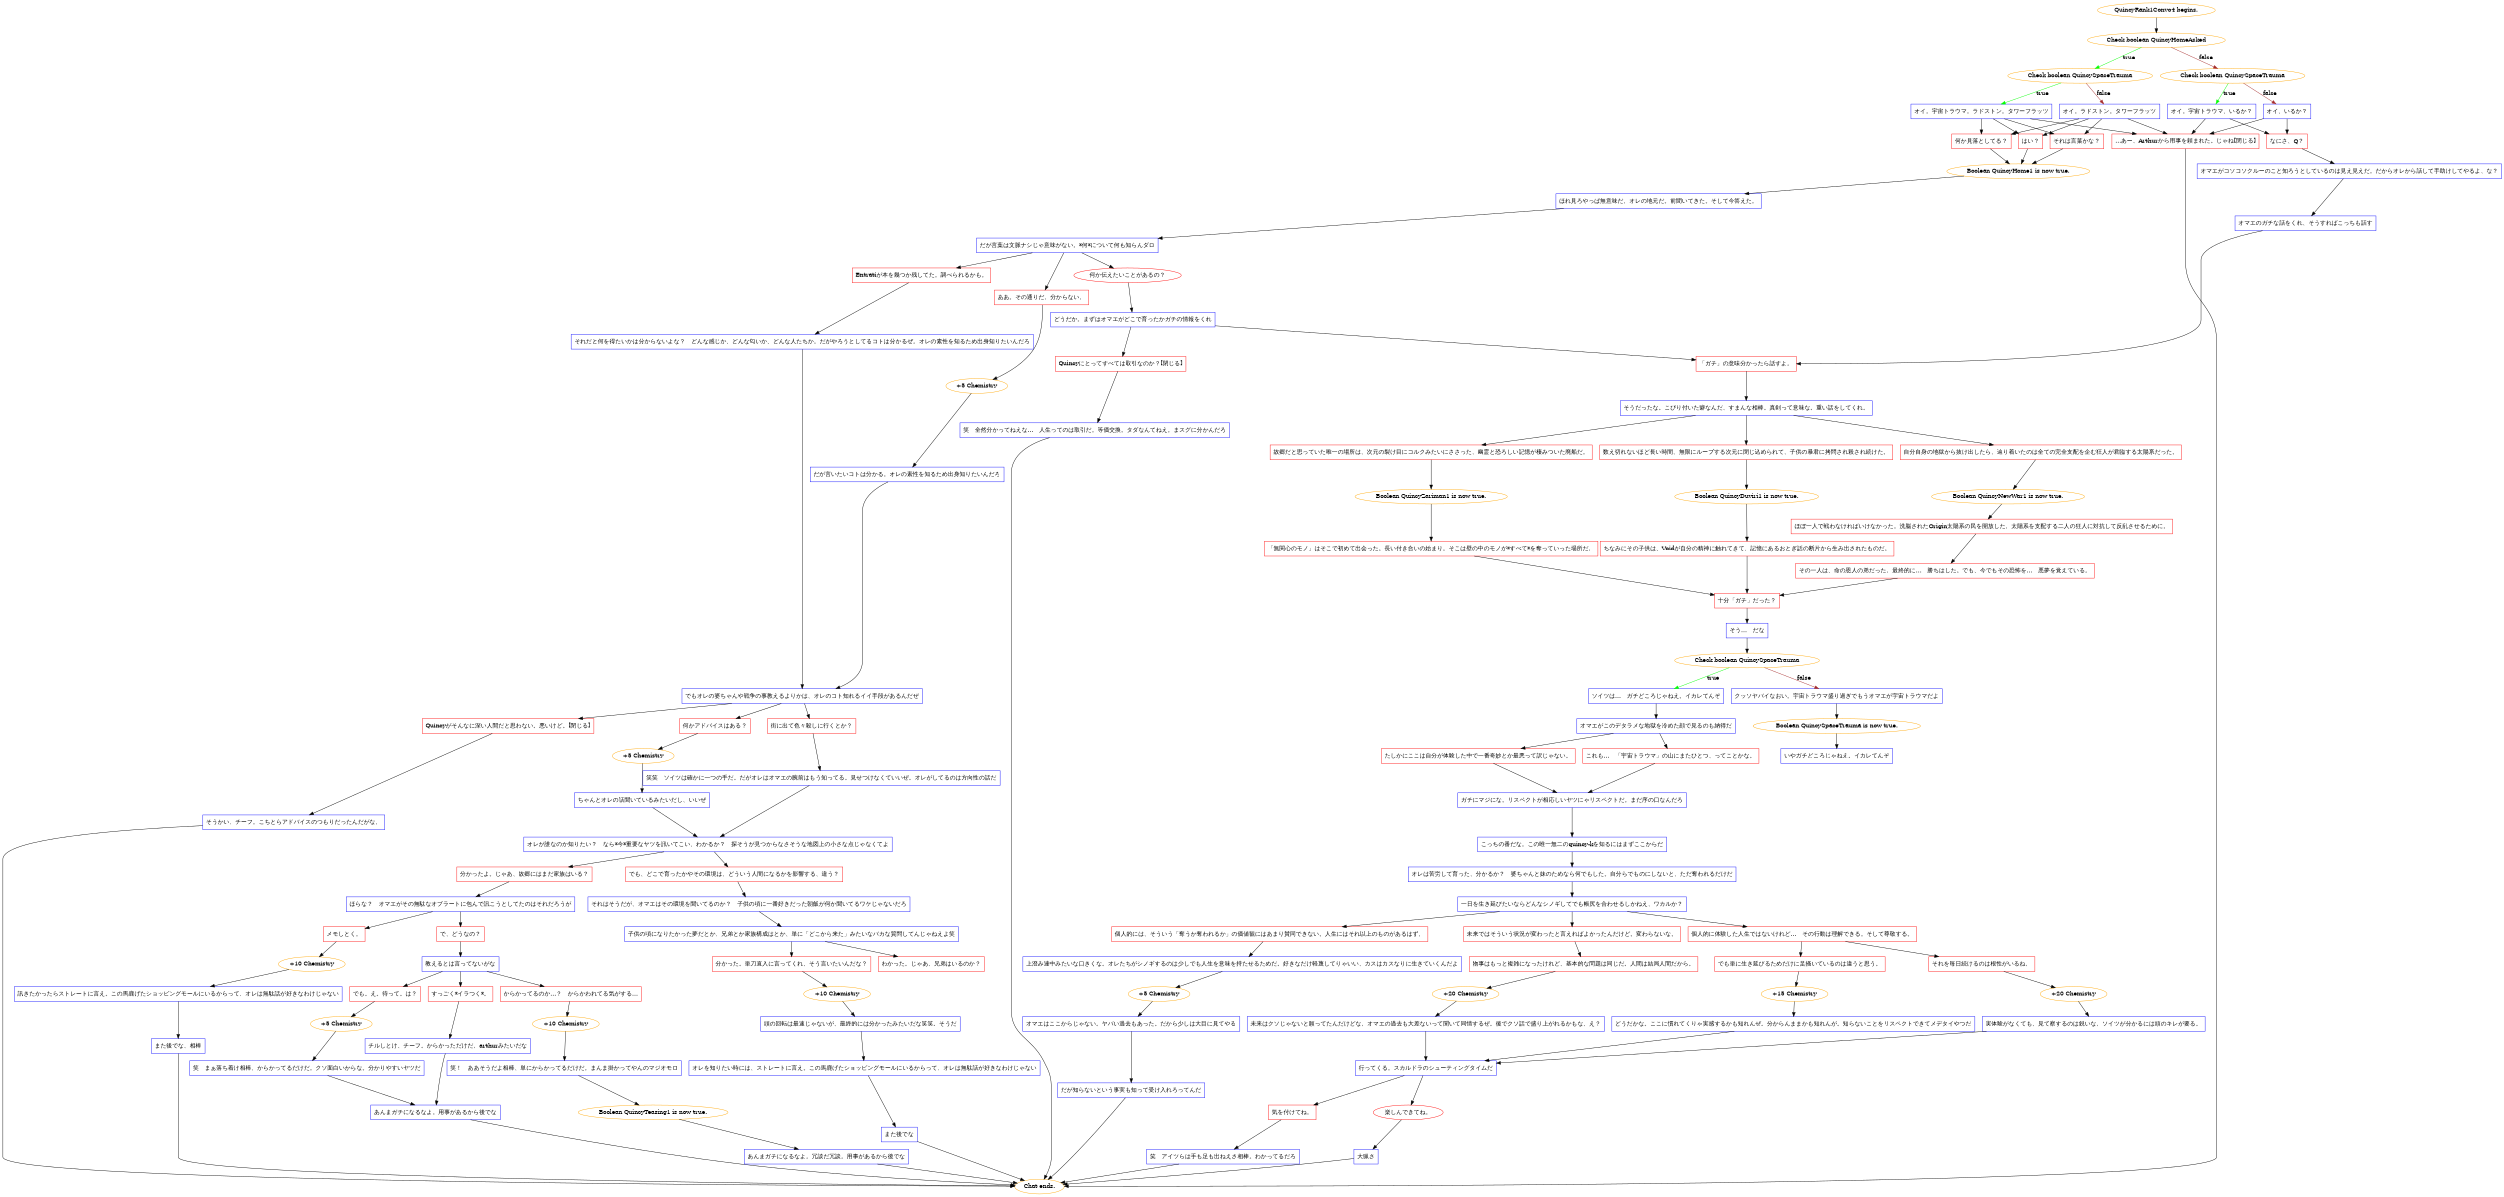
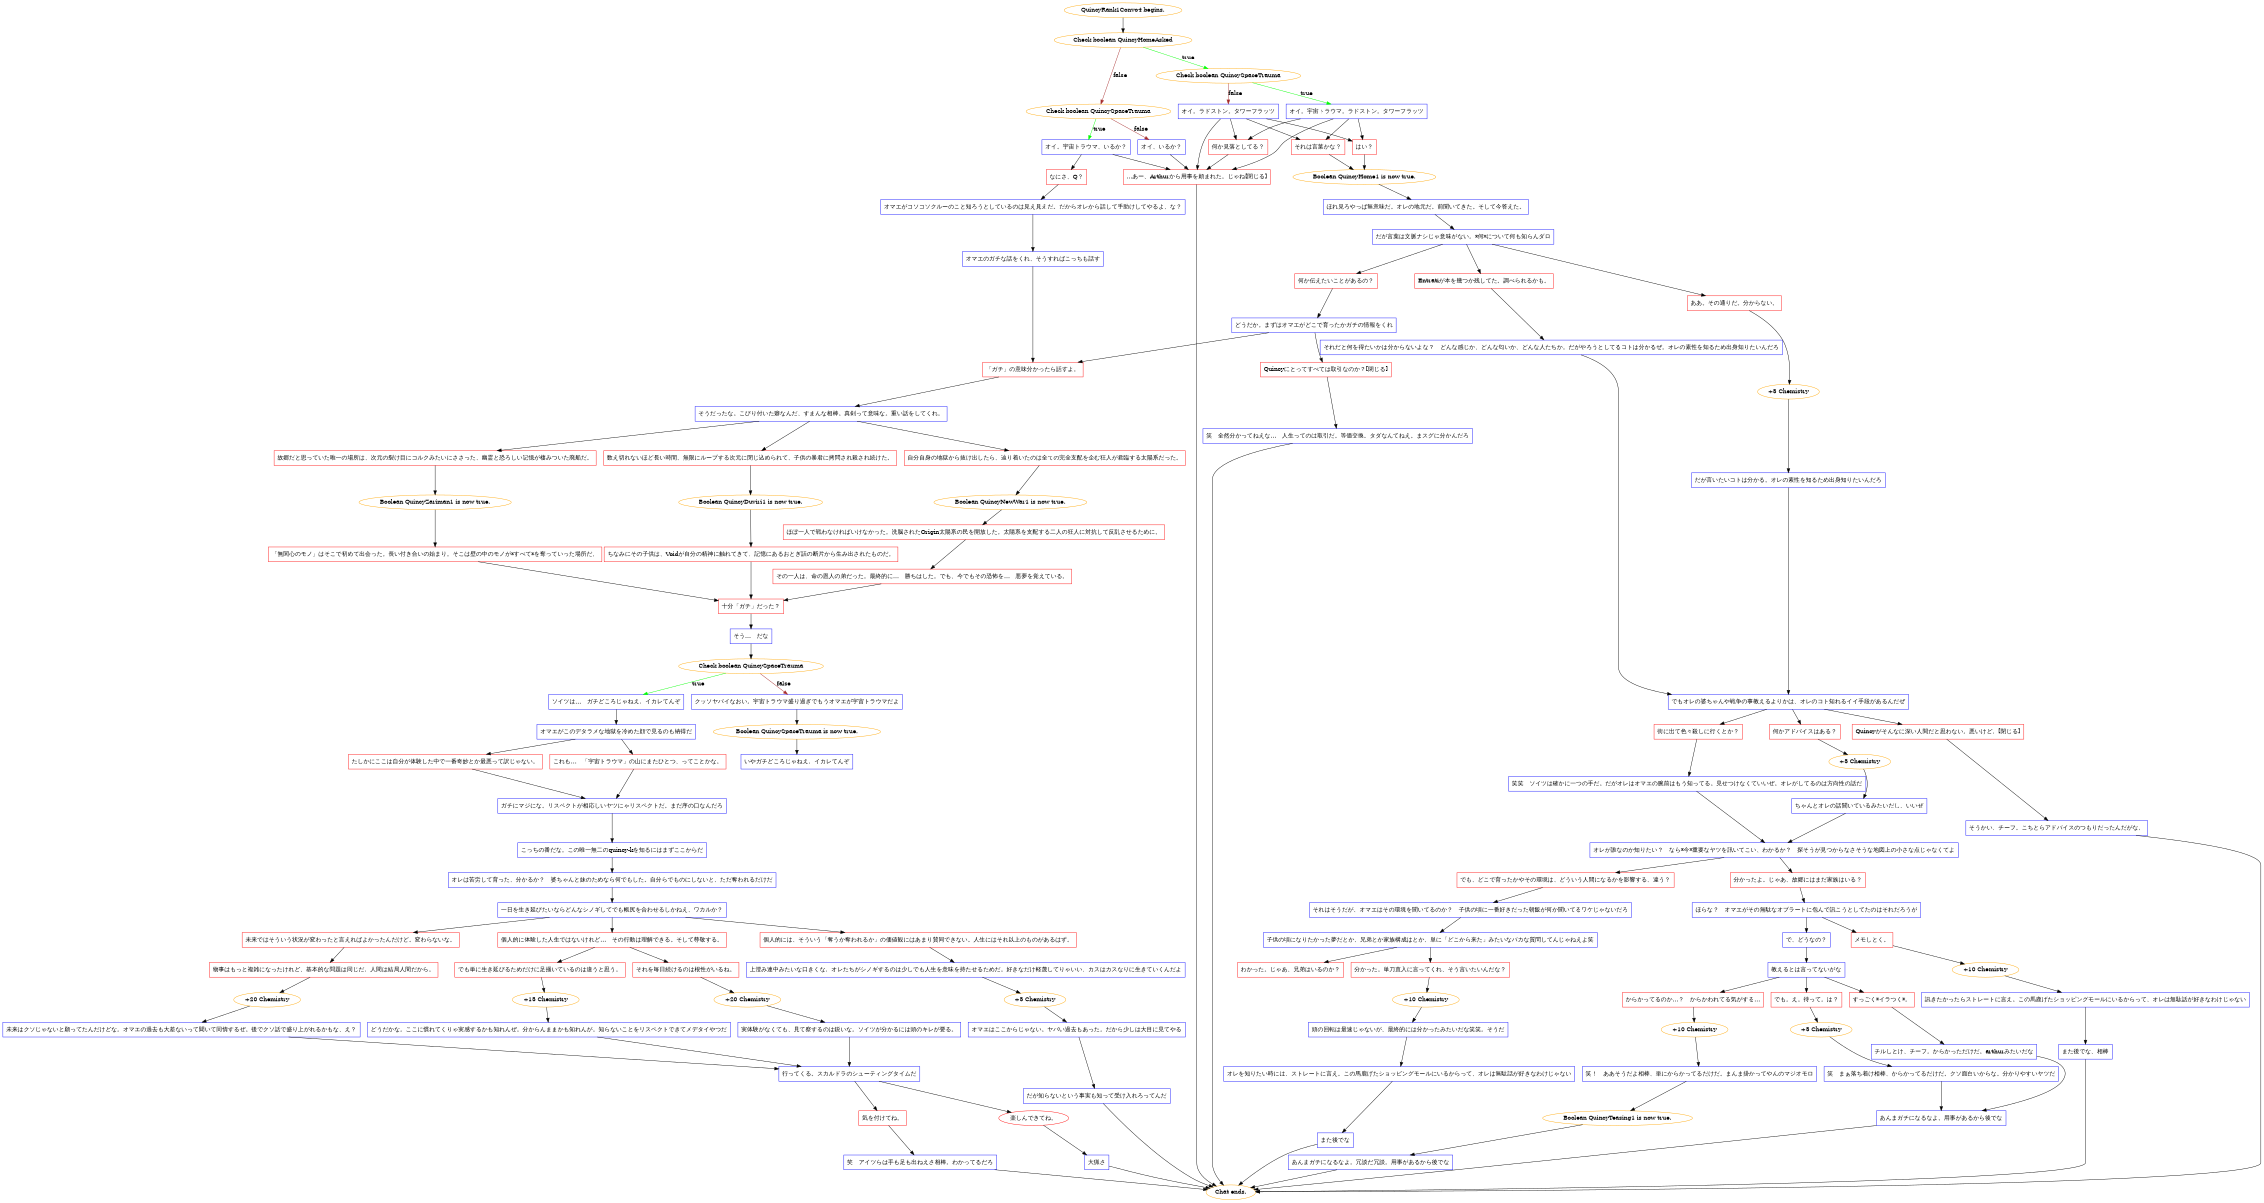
(2287, 124) -> none
(1998, 155) -> (1219, 161)
(1128, 275) -> (1336, 281)
(461, 934) -> (1806, 940)
